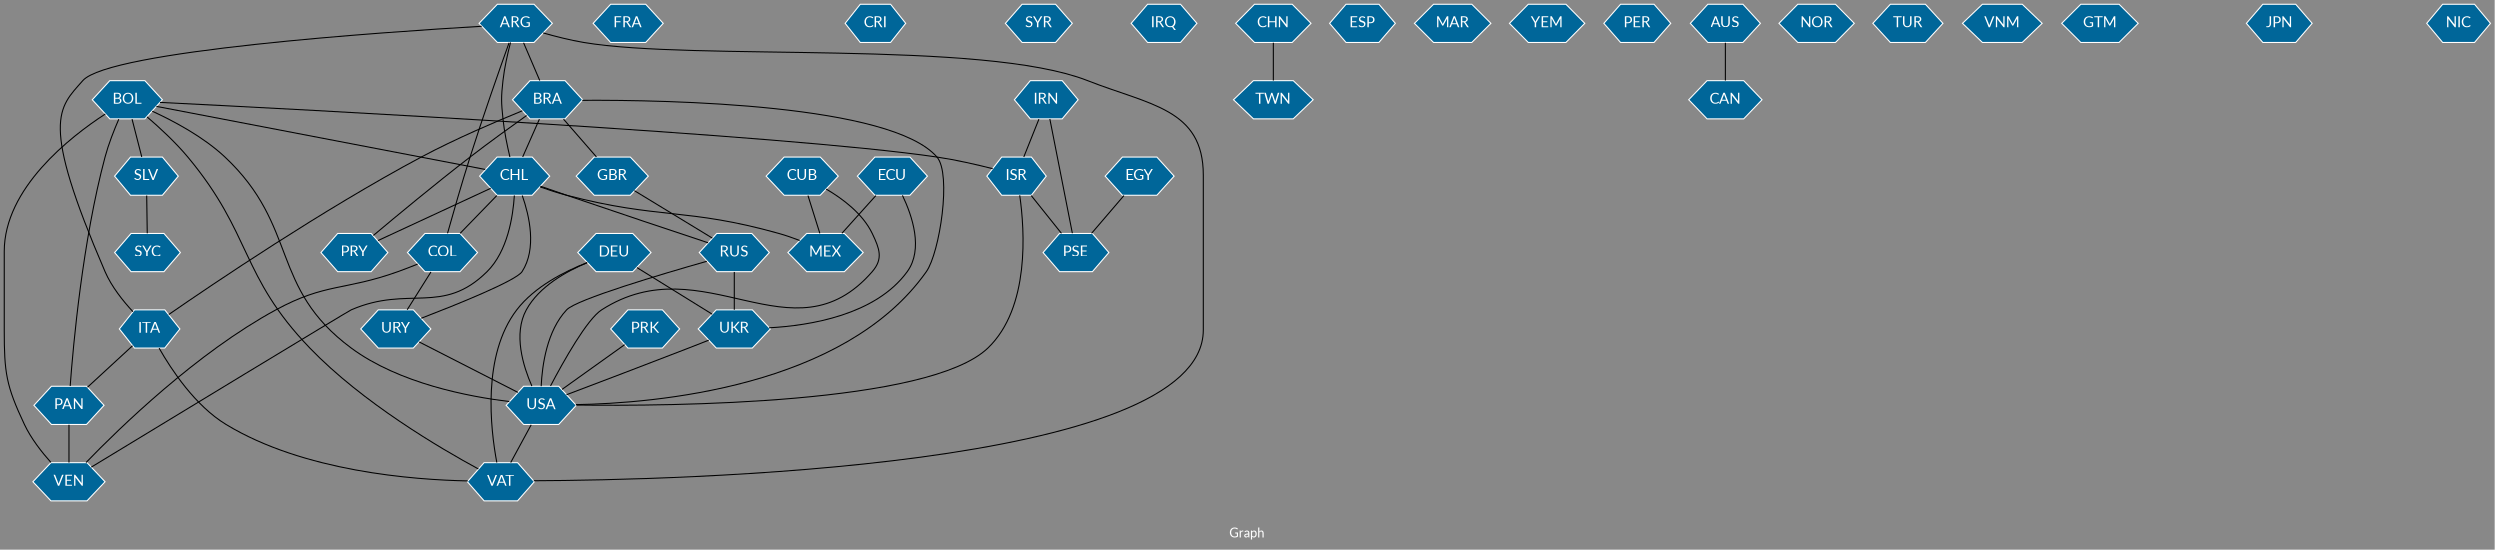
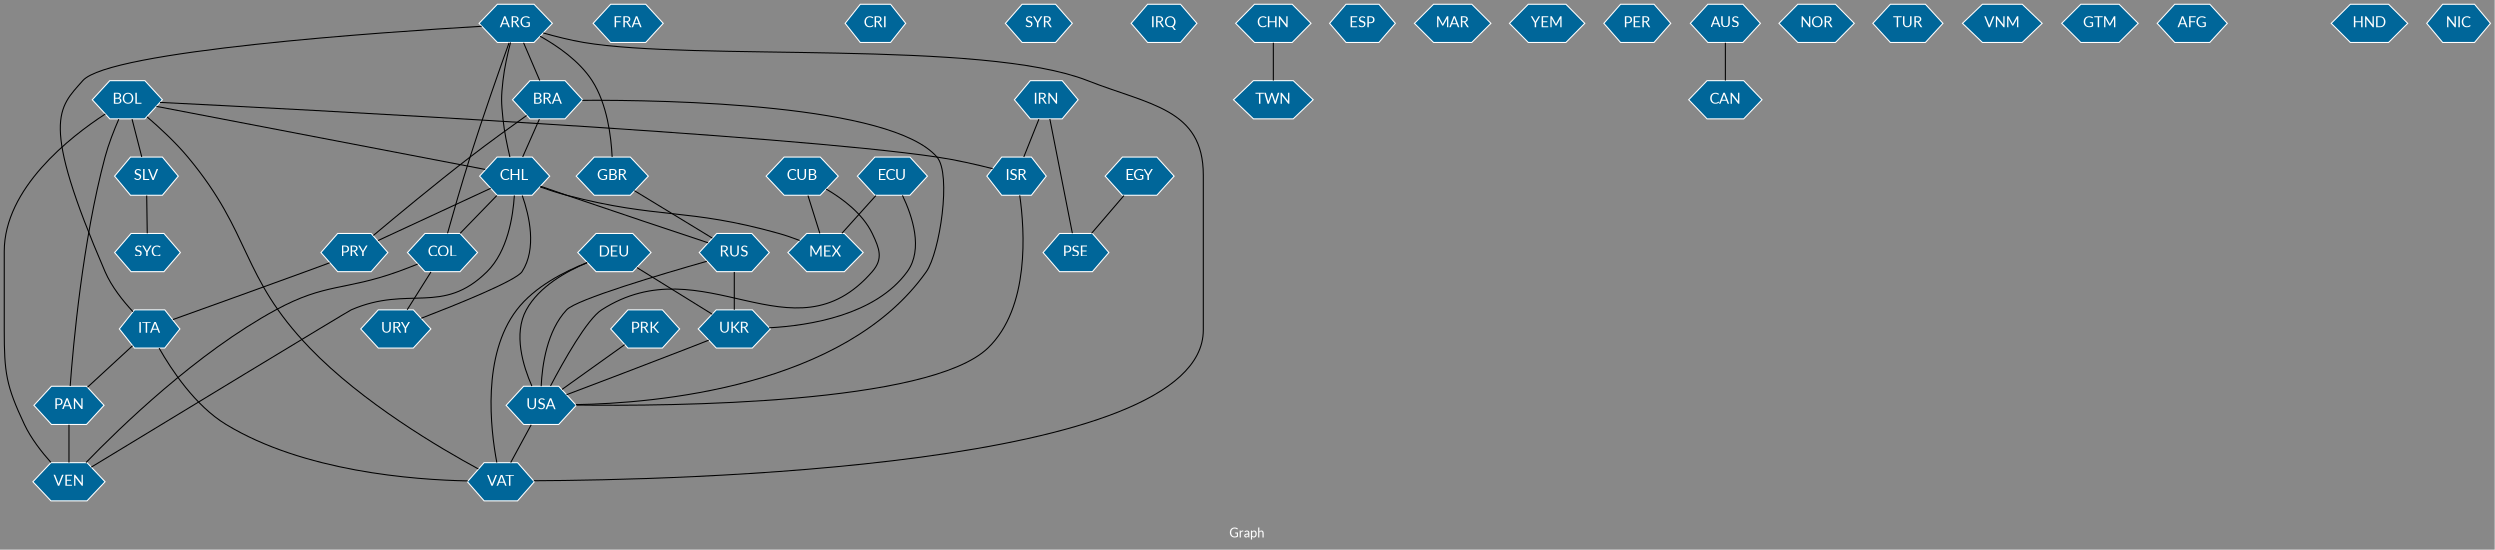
none -> (2192, 23)
(2279, 23) -> none
none -> (2369, 23)
(580, 138) -> (595, 85)
(340, 203) -> (251, 291)
(1046, 214) -> none
(296, 282) -> none
(469, 367) -> none
